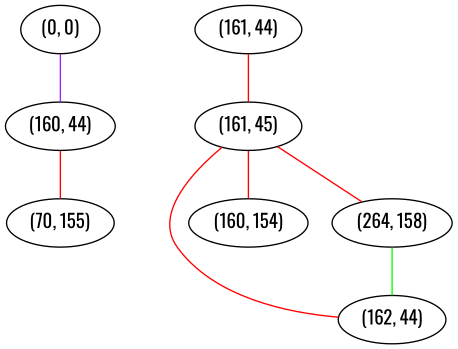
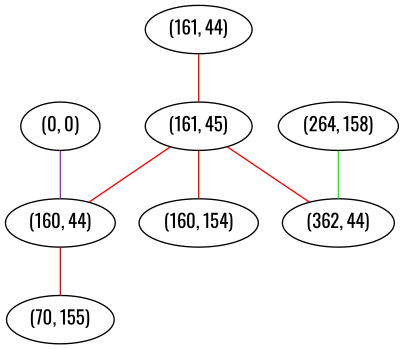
(320, 174) -> (130, 175)
(392, 320) -> (338, 223)
